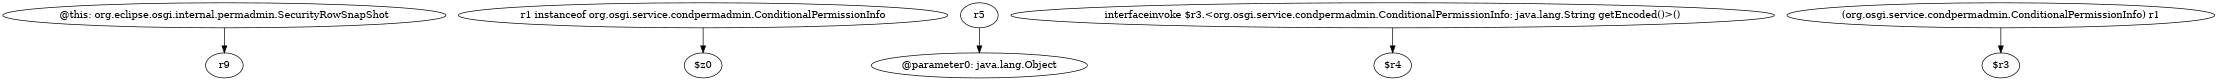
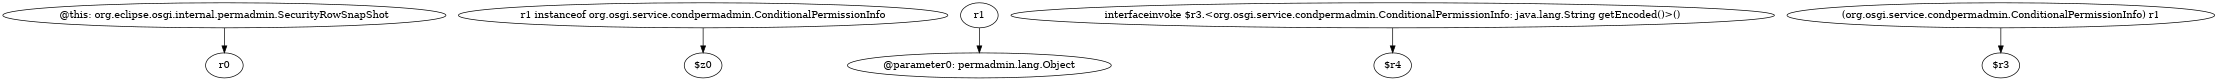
(979, 15) -> (979, 15)
(224, 65) -> (224, 65)
(979, 65) -> (979, 65)
